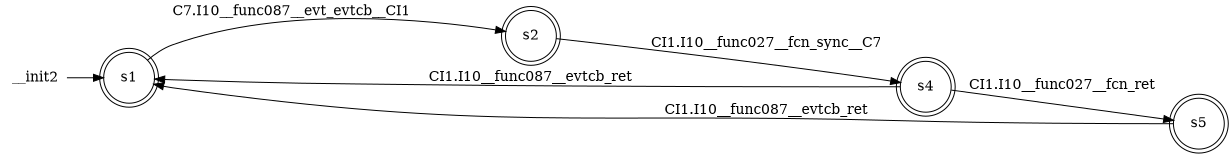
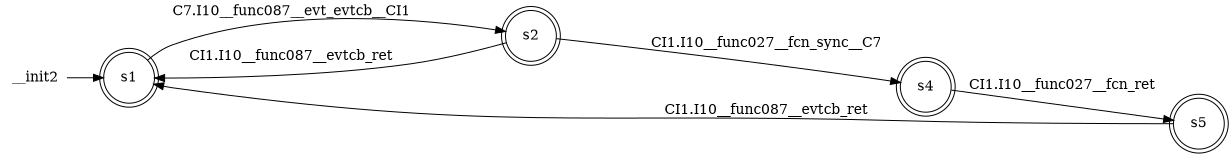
(532, 86) -> (337, 72)
